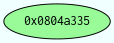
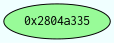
(57, 21) -> (57, 21)
